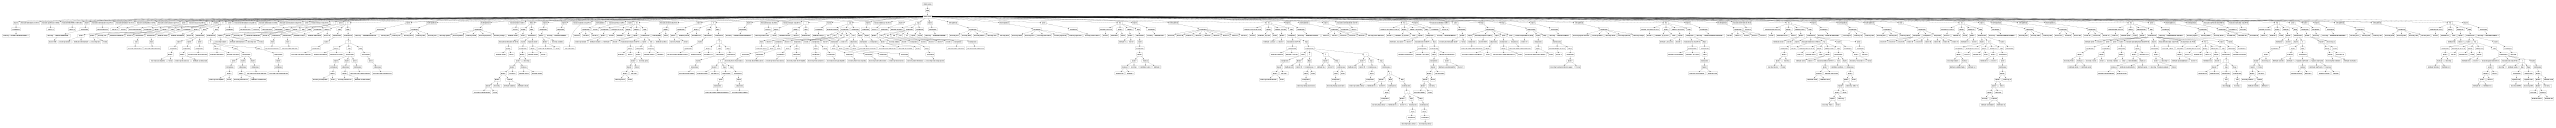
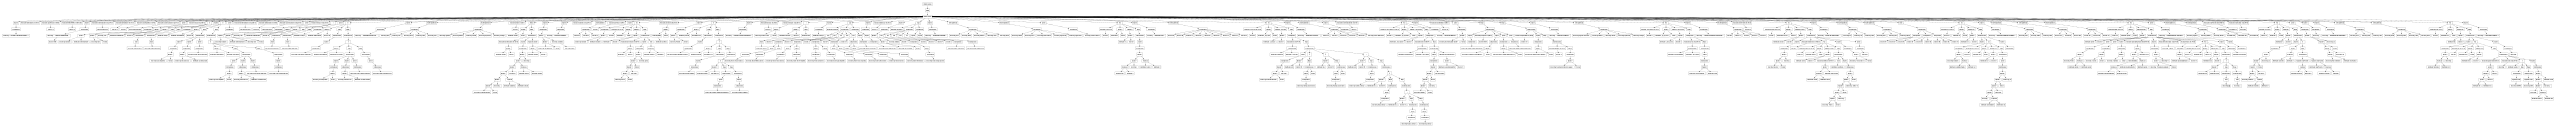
(572, 34) -> (563, 45)
